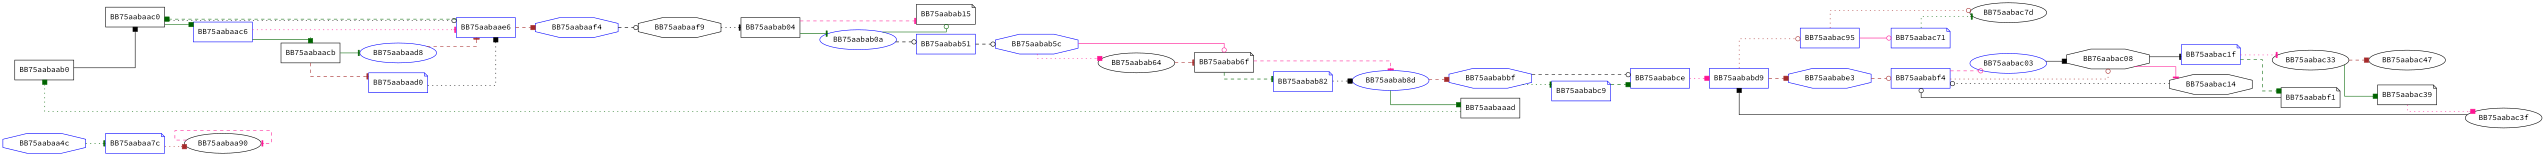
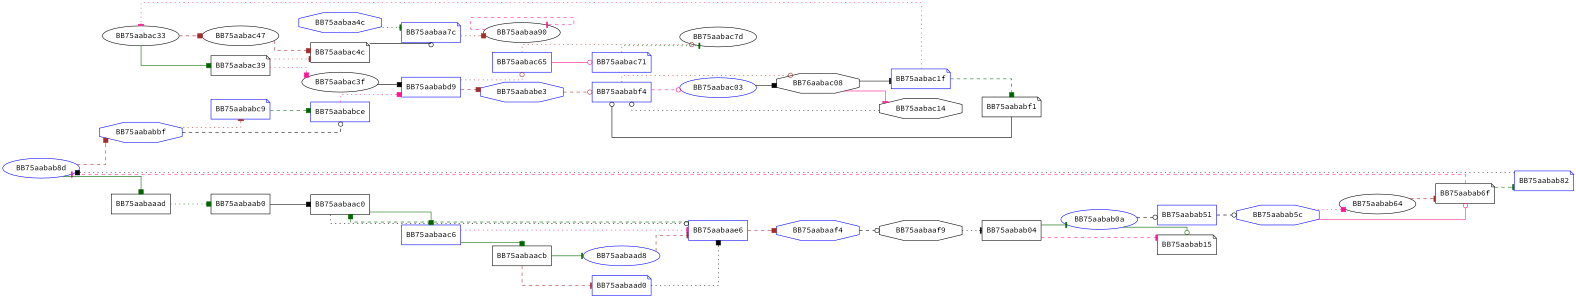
(1830, 38) -> (522, 62)
none -> (340, 52)
(1536, 85) -> (213, 127)
